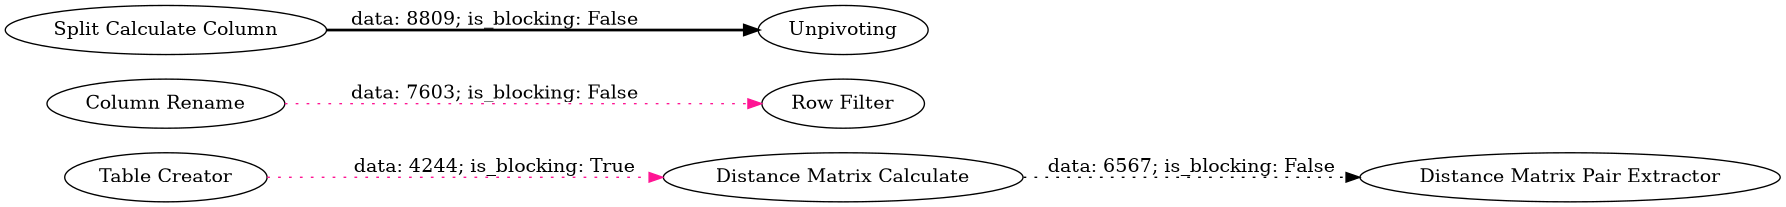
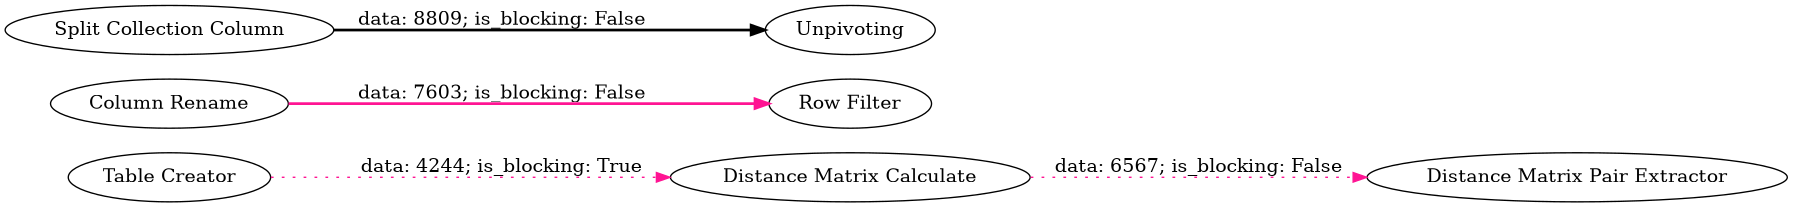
(166, 30) -> (169, 30)
(516, 104) -> (522, 104)
(1185, 177) -> (1192, 177)
